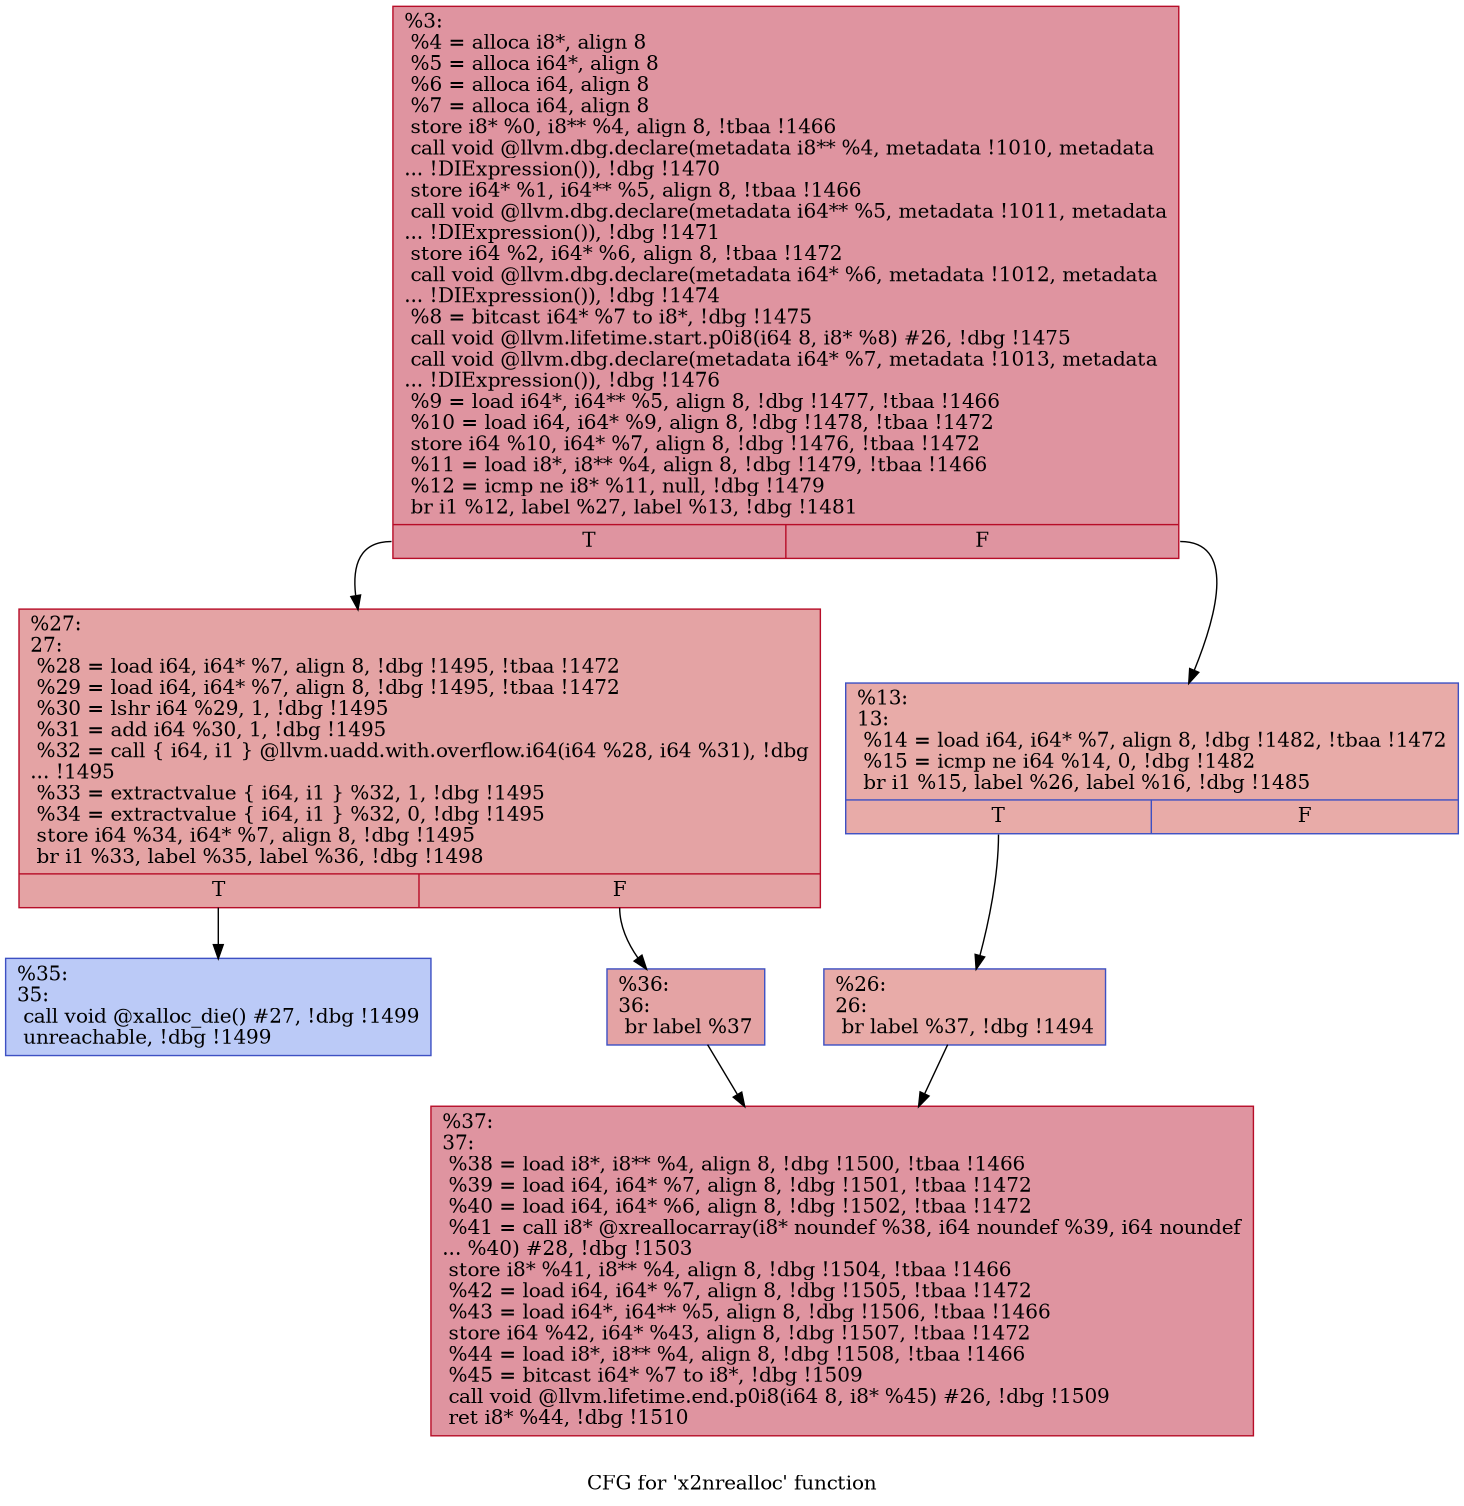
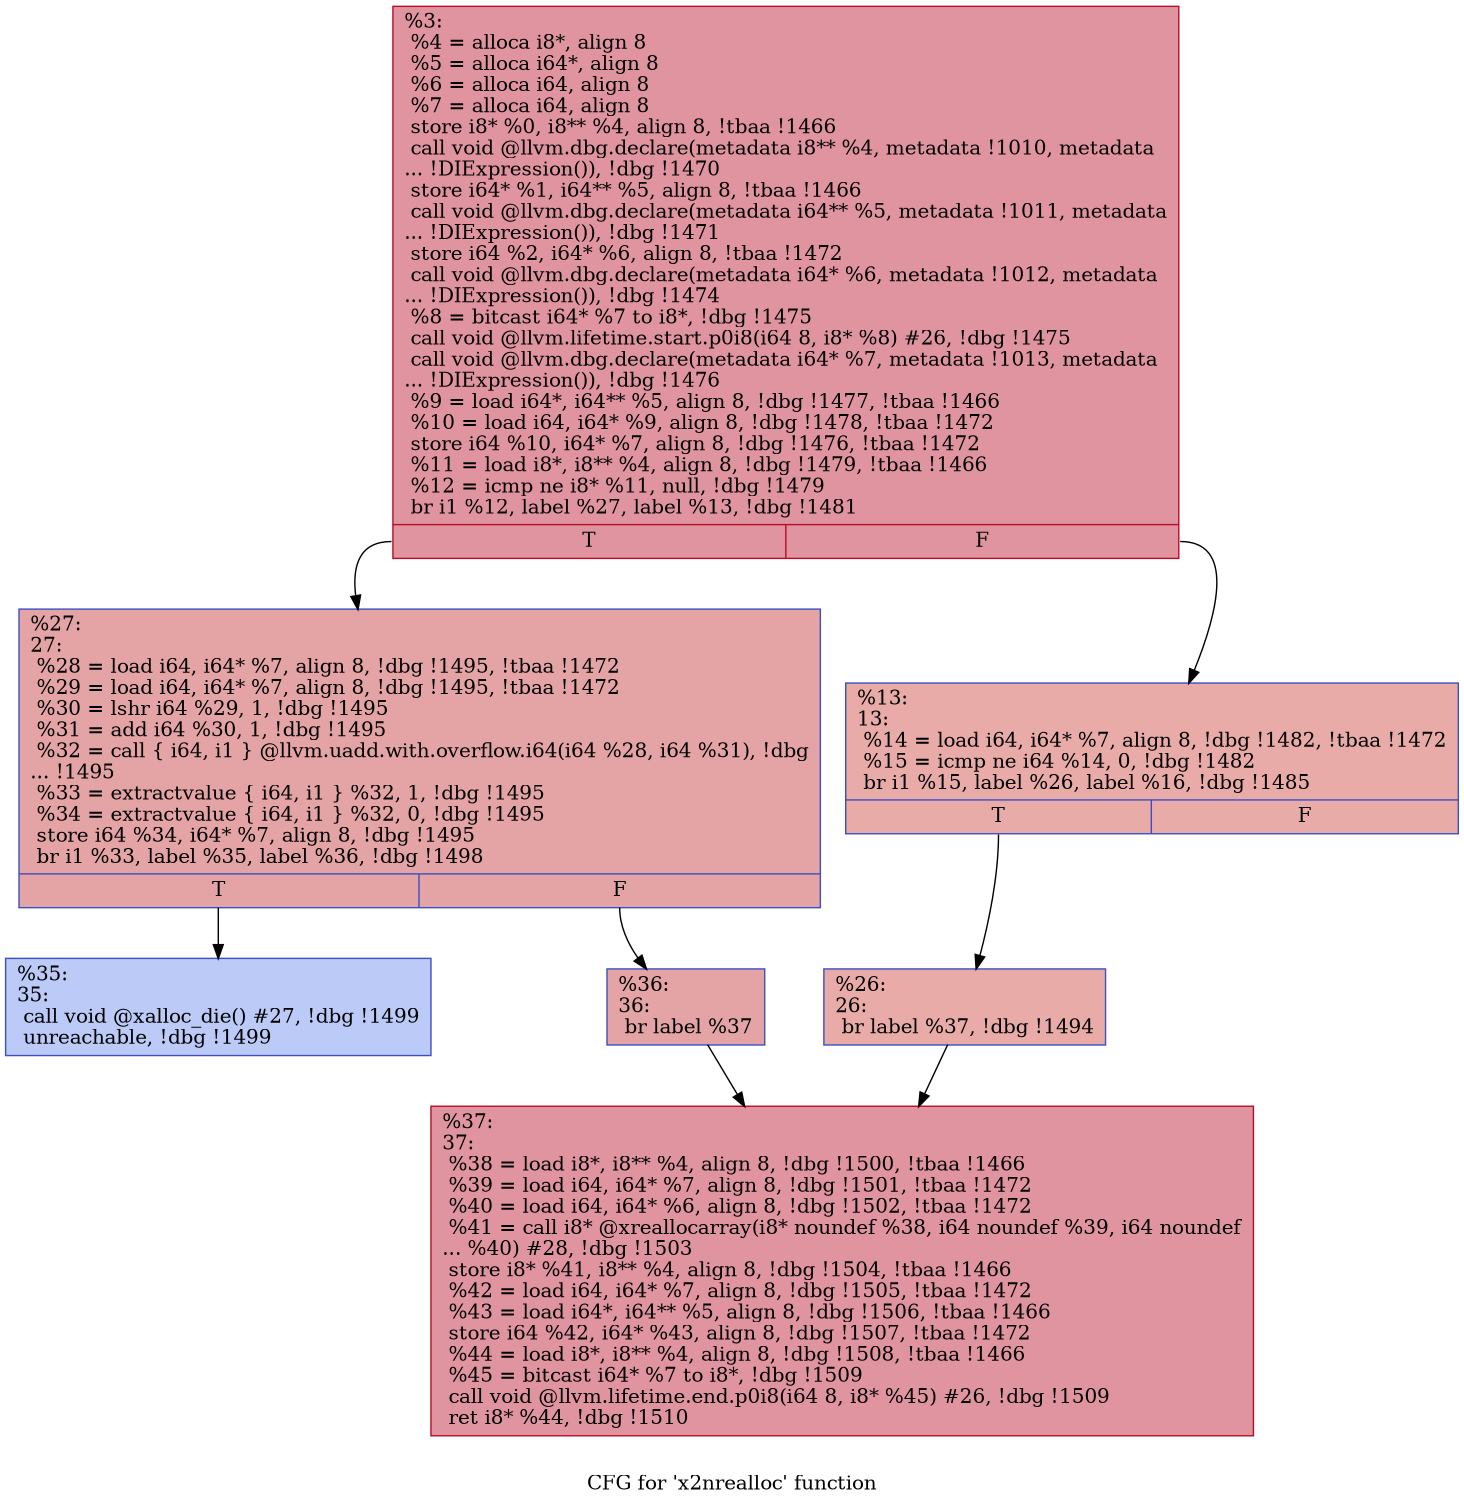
(420, 758) -> (420, 758)
